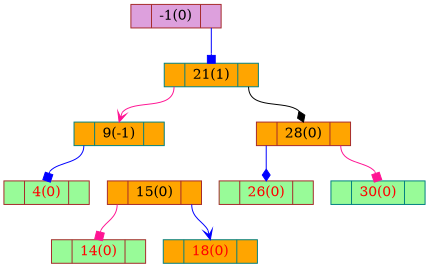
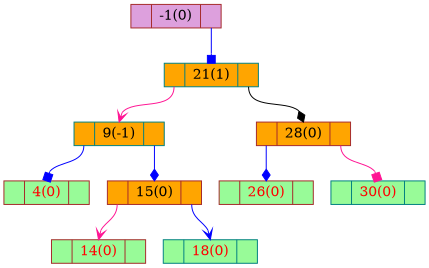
none -> (154, 157)
(111, 219) -> (111, 219)
(210, 252) -> (210, 252)
